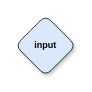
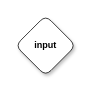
(45, 45) -> (45, 45)
